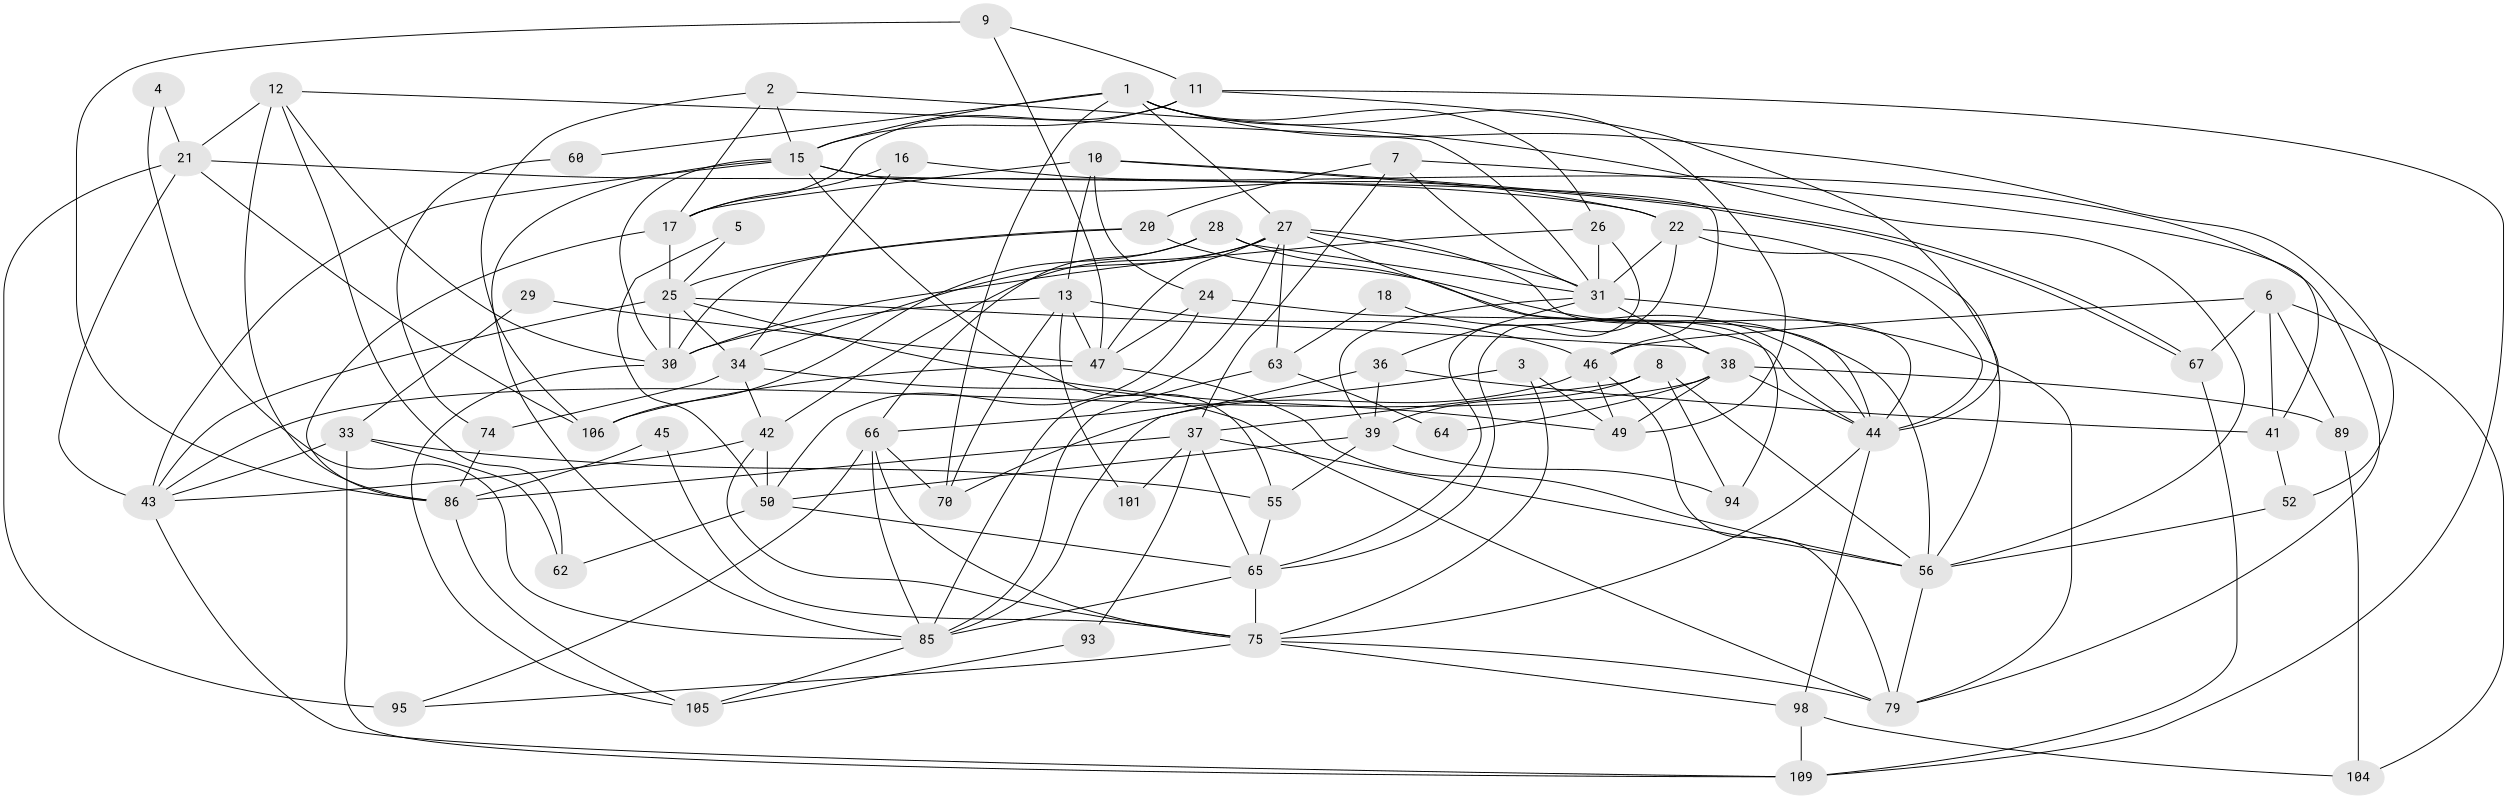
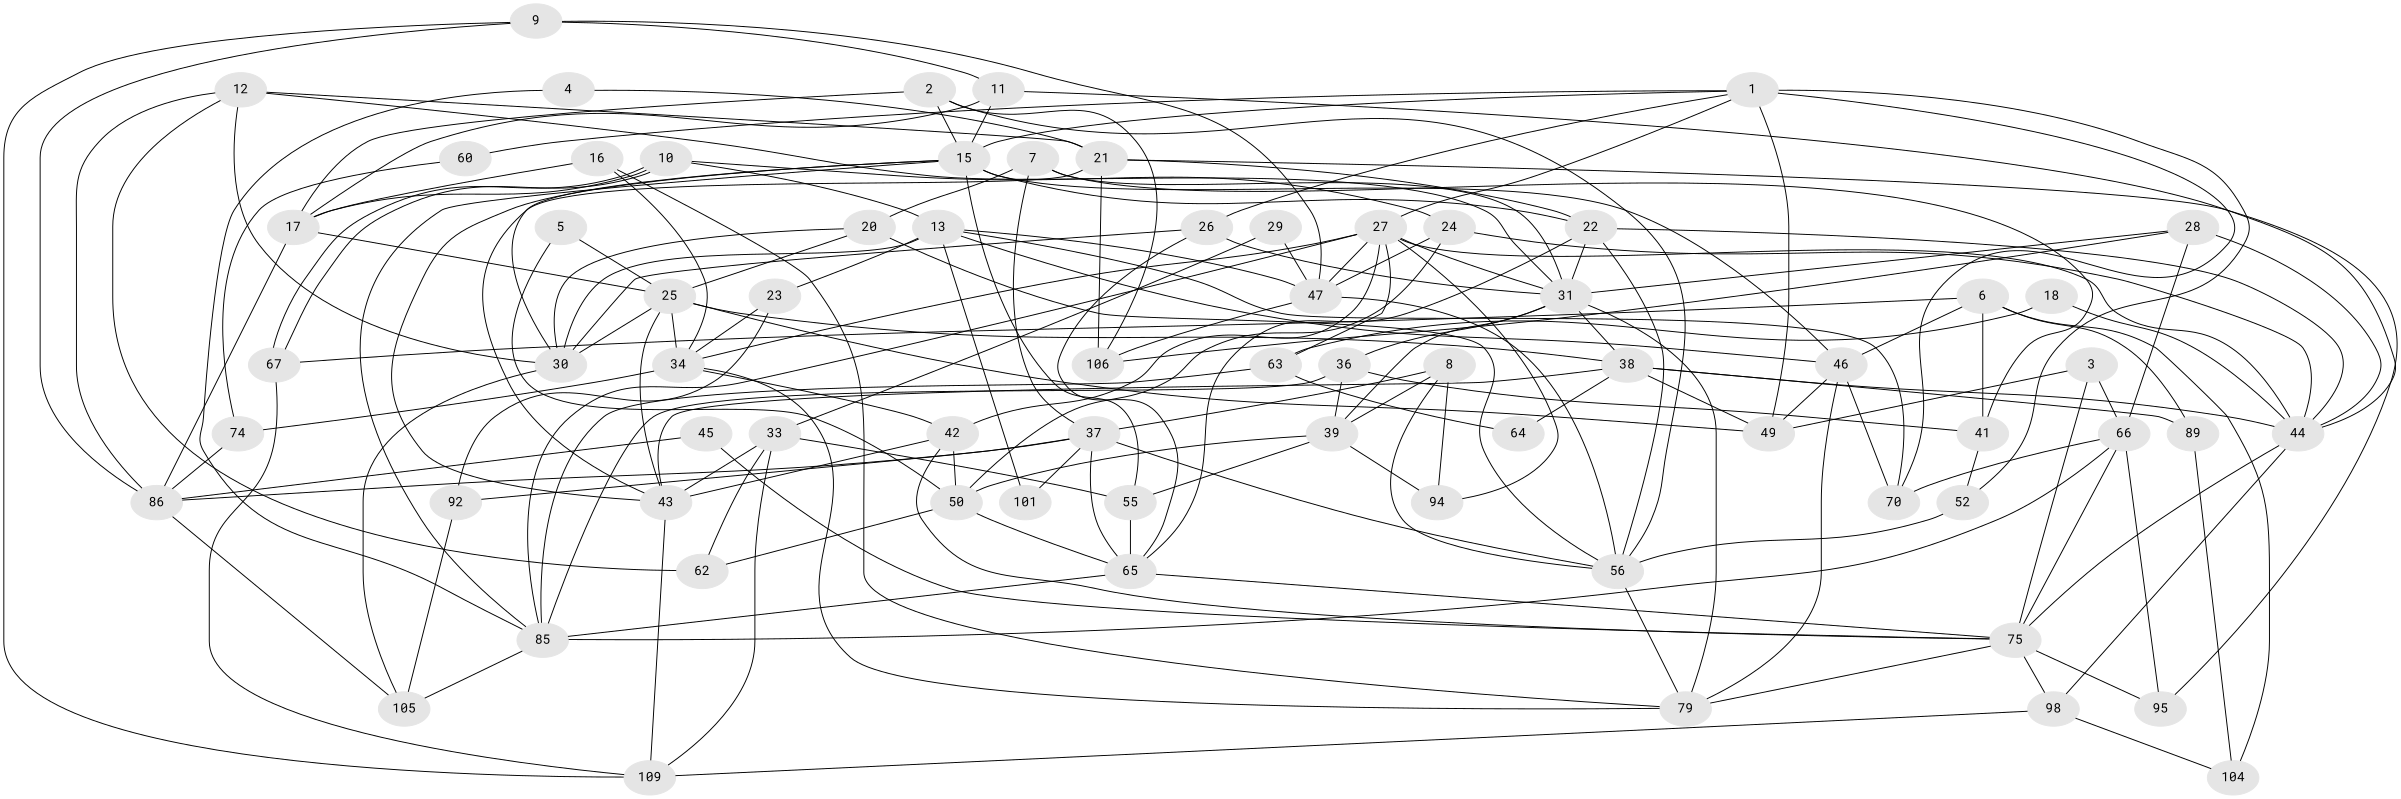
(2373, 160) -> (4, 451)
none -> (775, 296)
(1088, 640) -> (456, 503)
